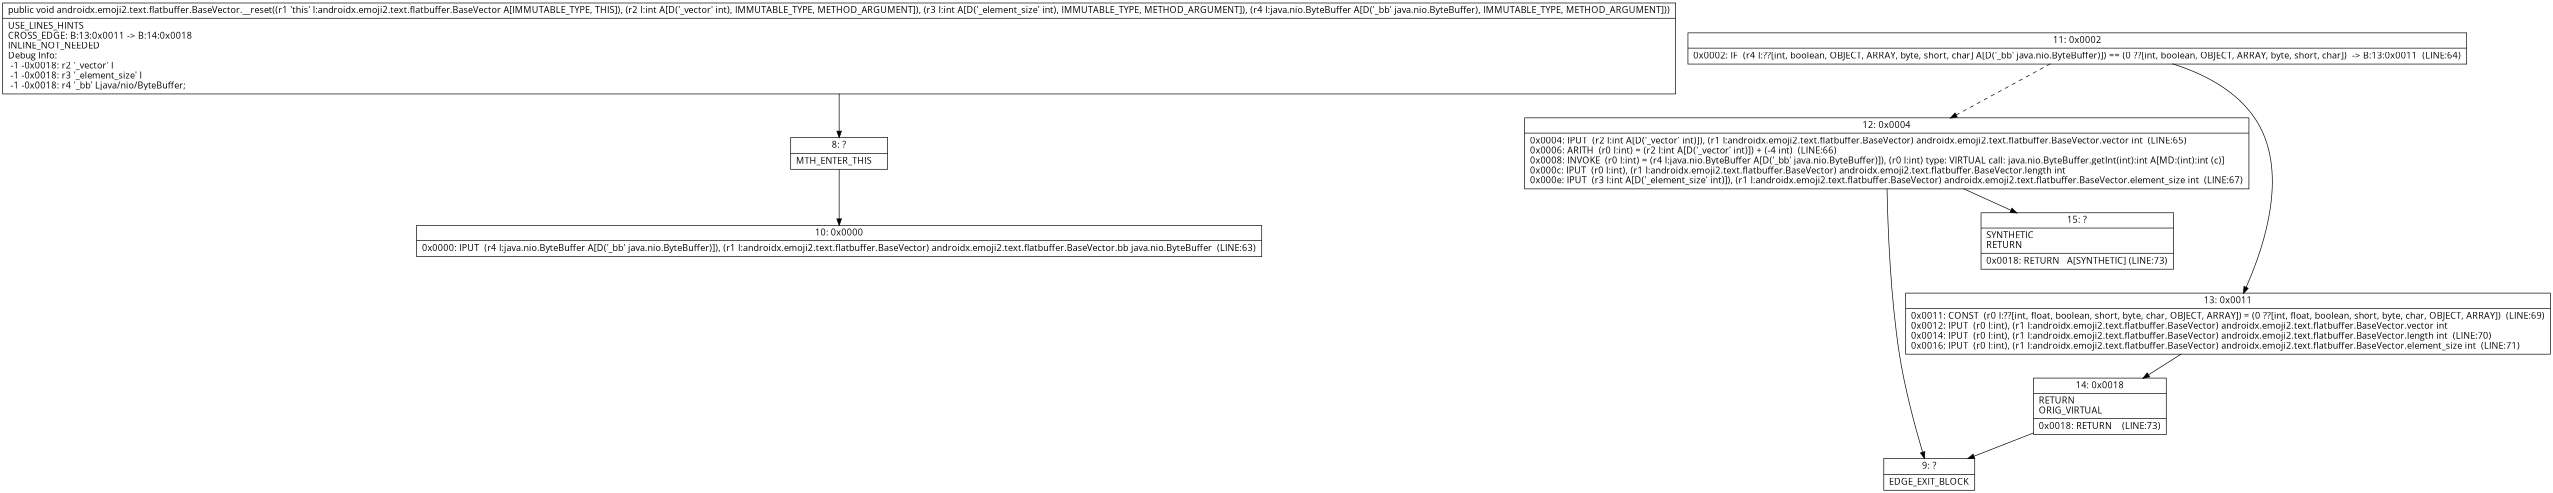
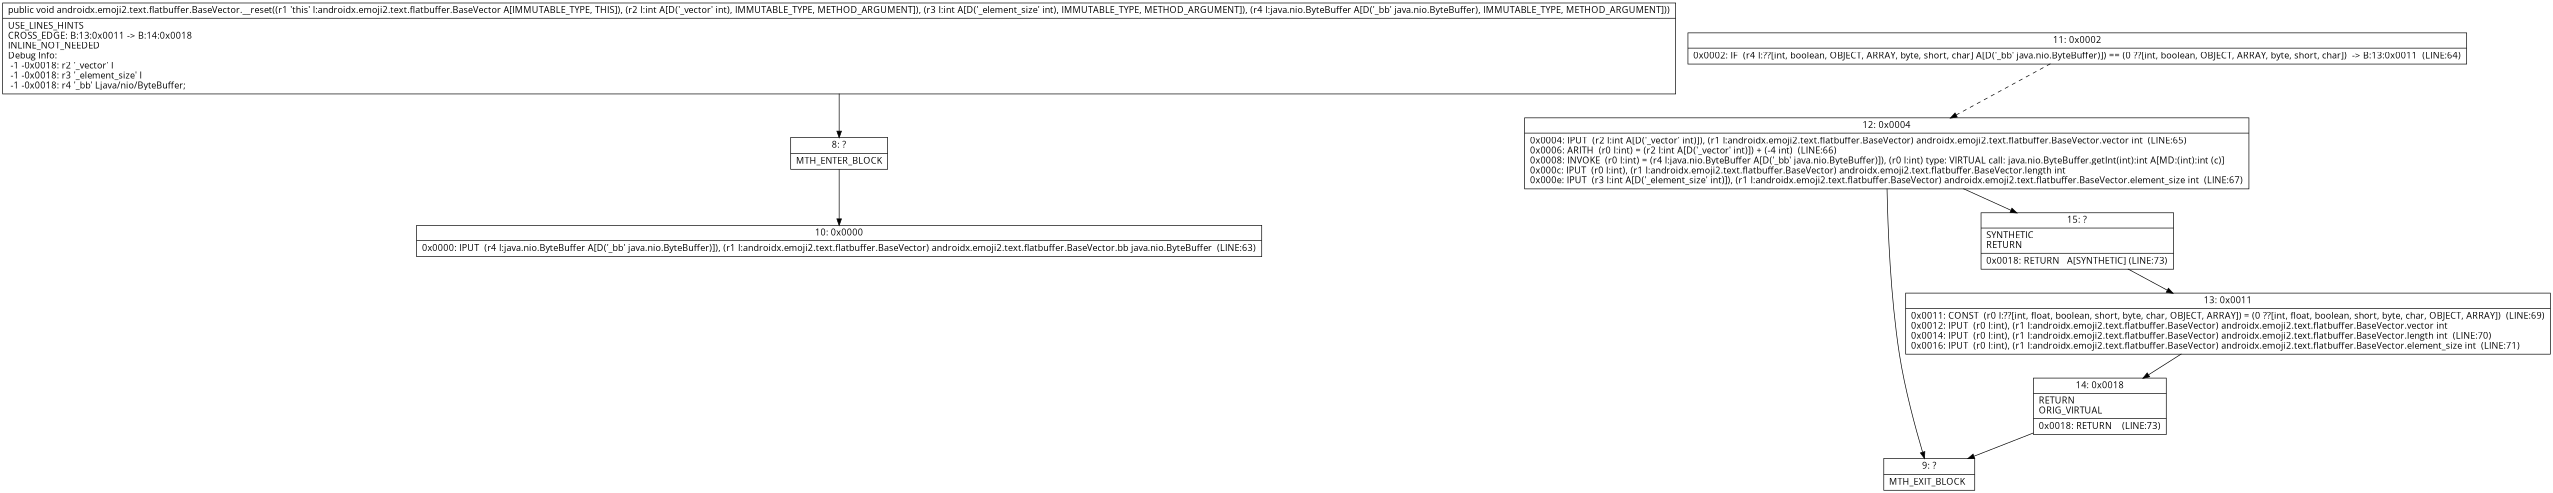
(2269, 153) -> (2148, 280)
(834, 161) -> (839, 161)
(1929, 482) -> (1927, 482)
